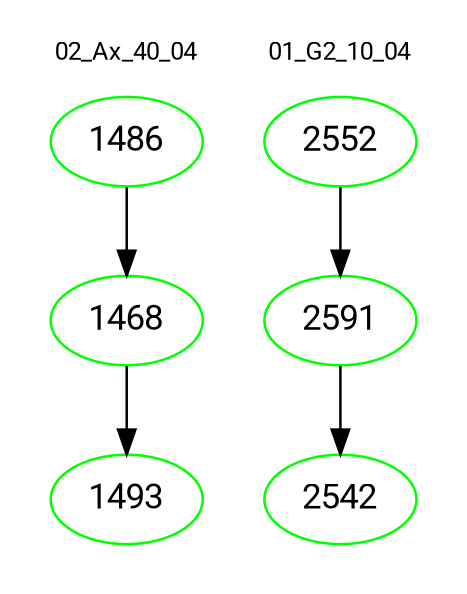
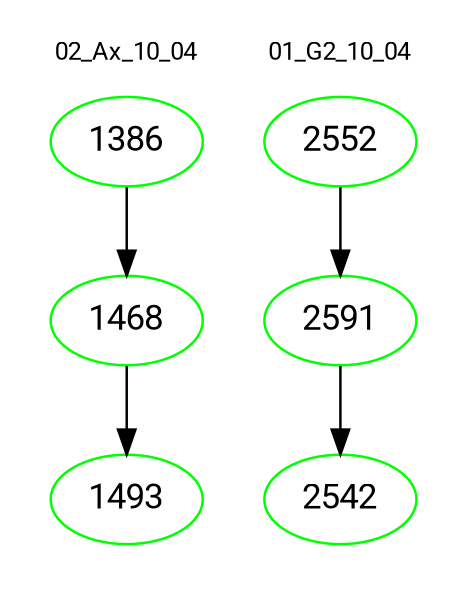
(127, 53) -> (127, 53)
(127, 142) -> (127, 142)
